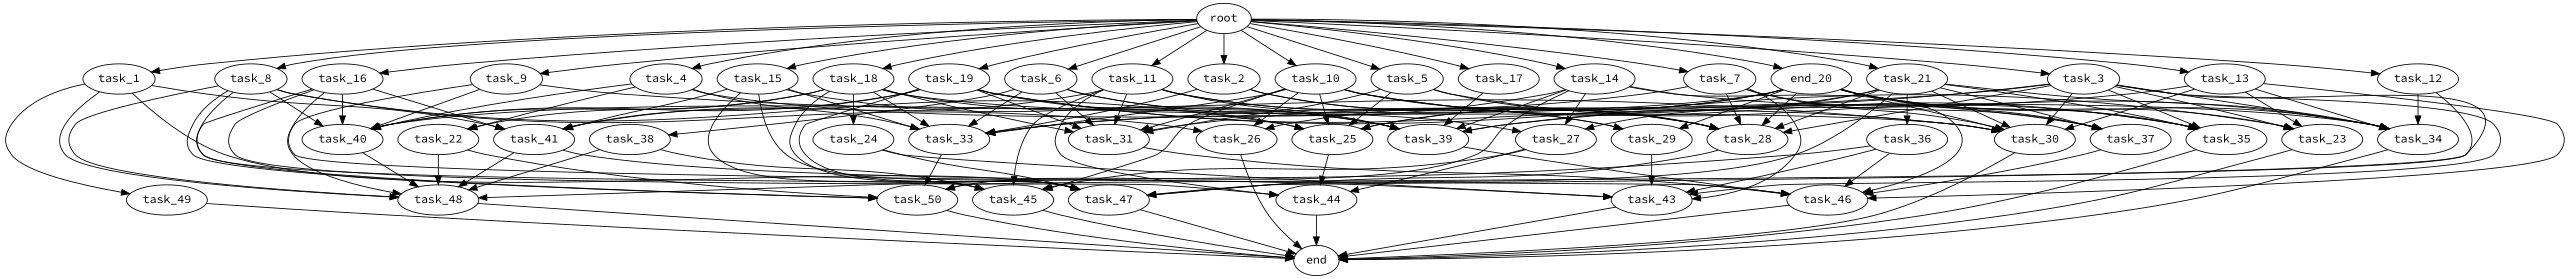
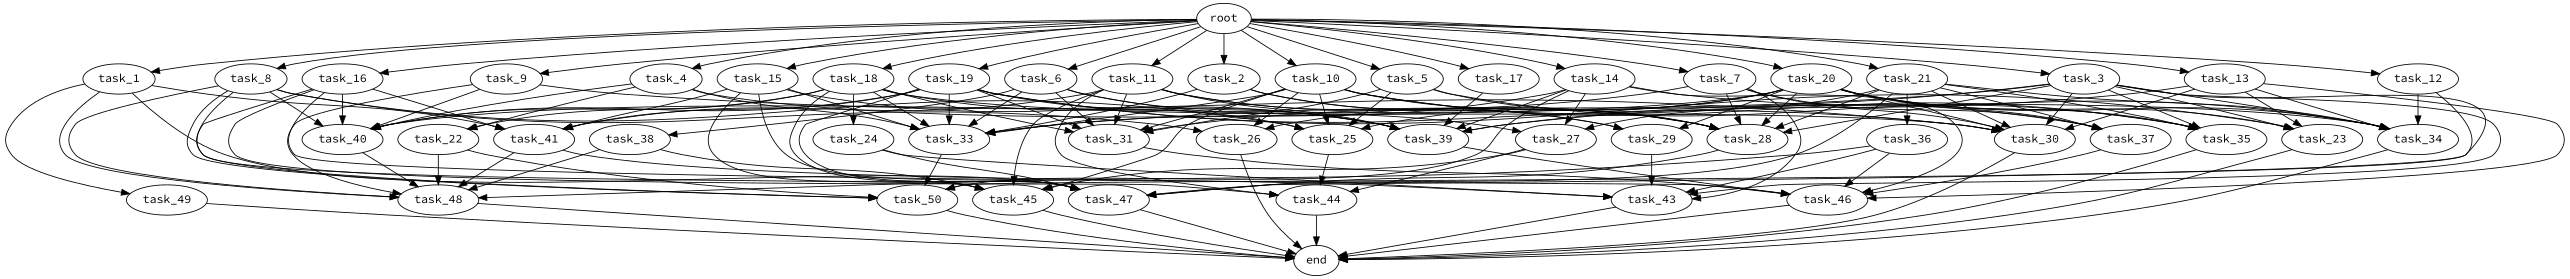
(1811, 79) -> (1811, 79)
none -> (949, 105)
(1624, 109) -> none
